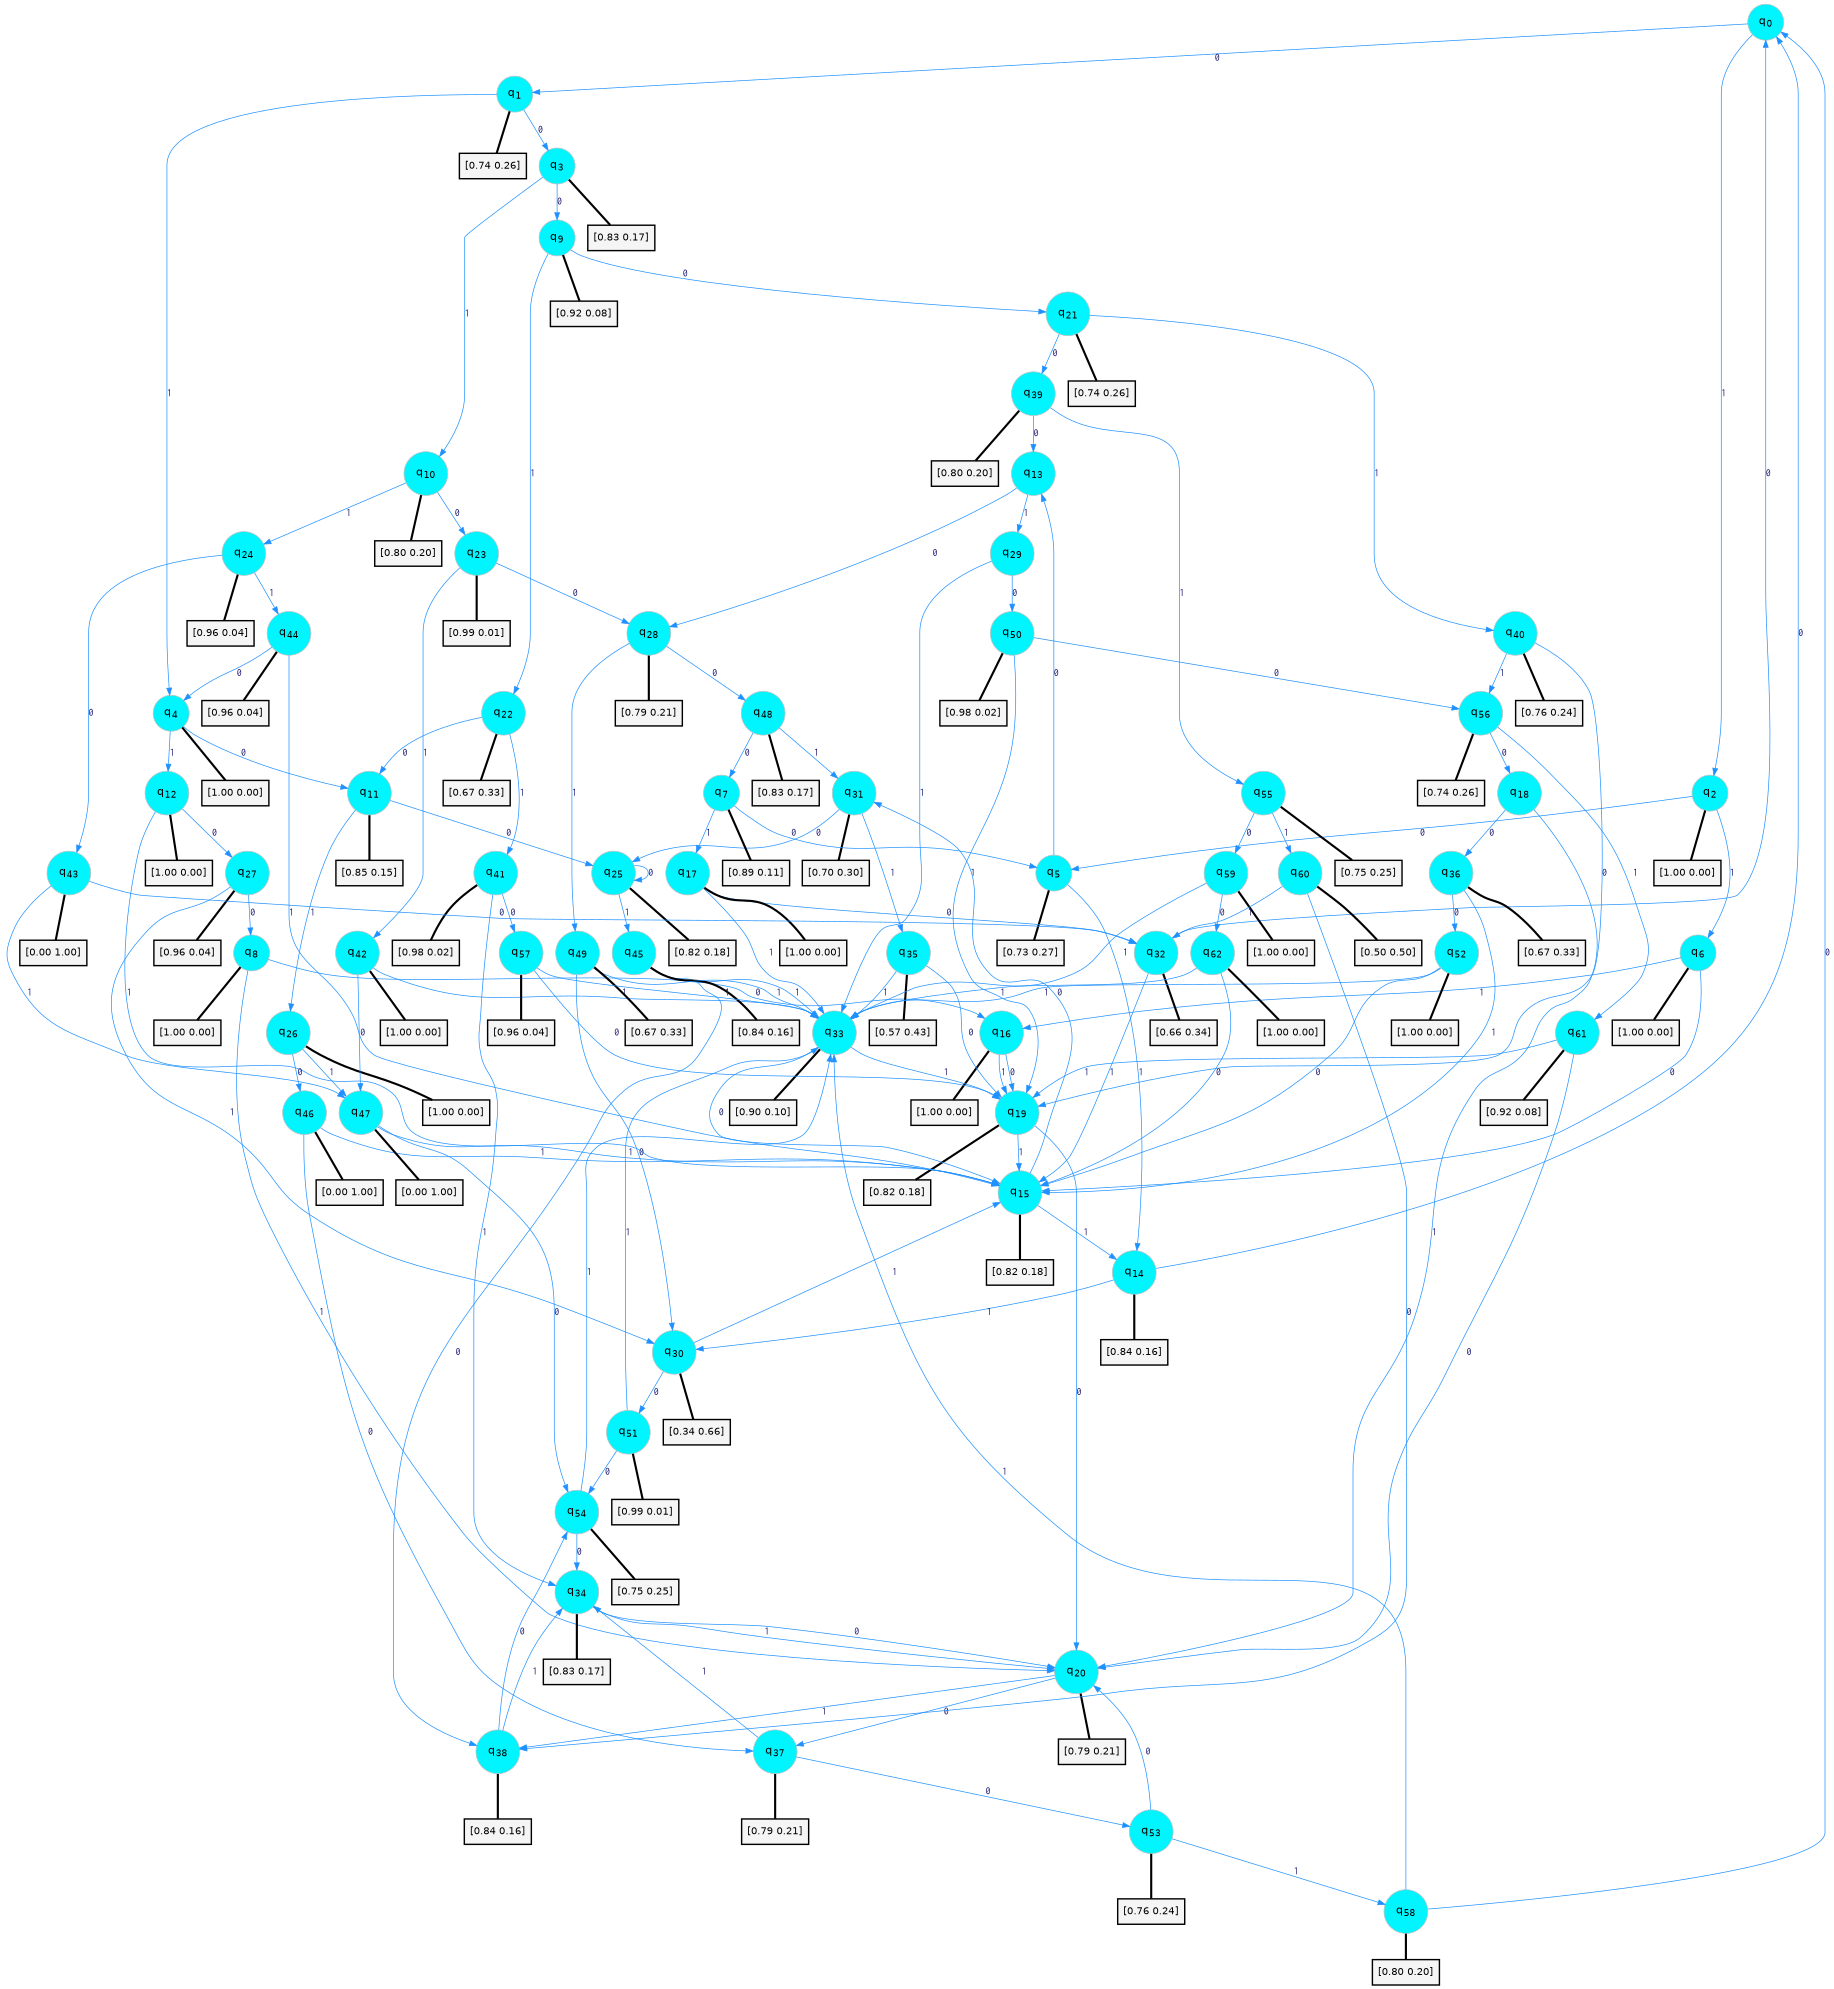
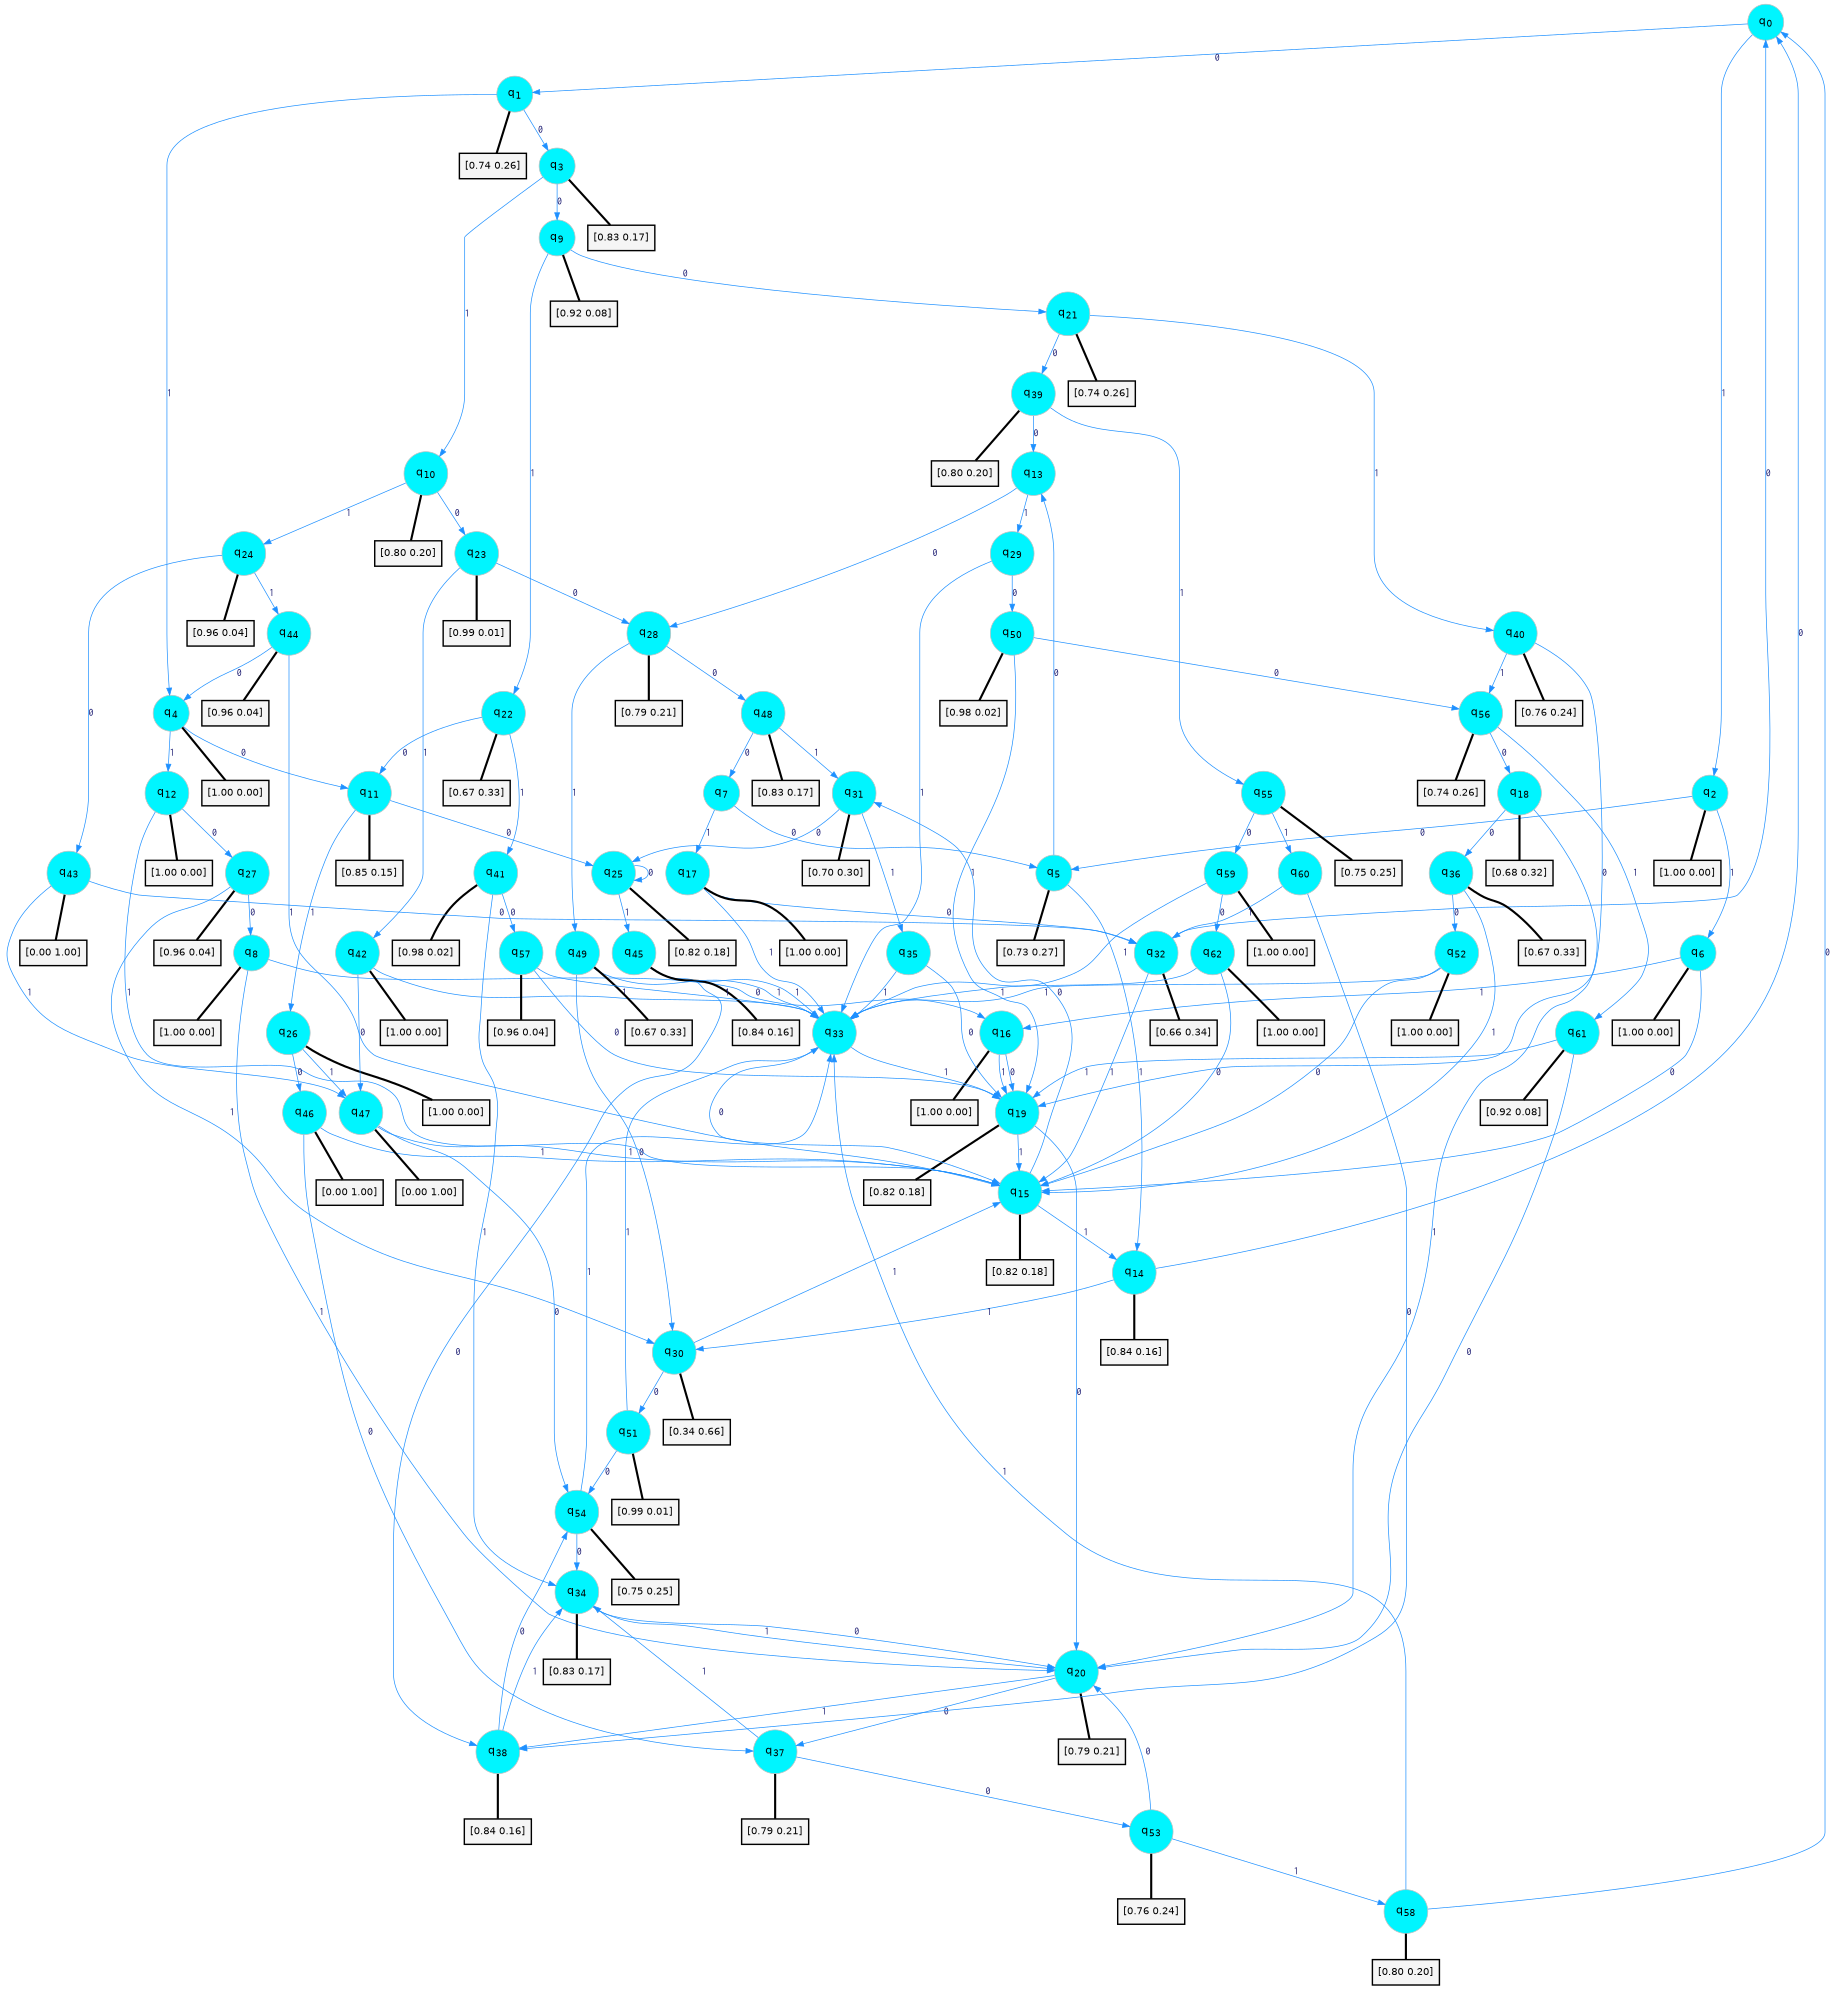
(756, 873) -> none
none -> (1519, 873)
(1388, 953) -> none
(903, 1033) -> none
(763, 1113) -> none
